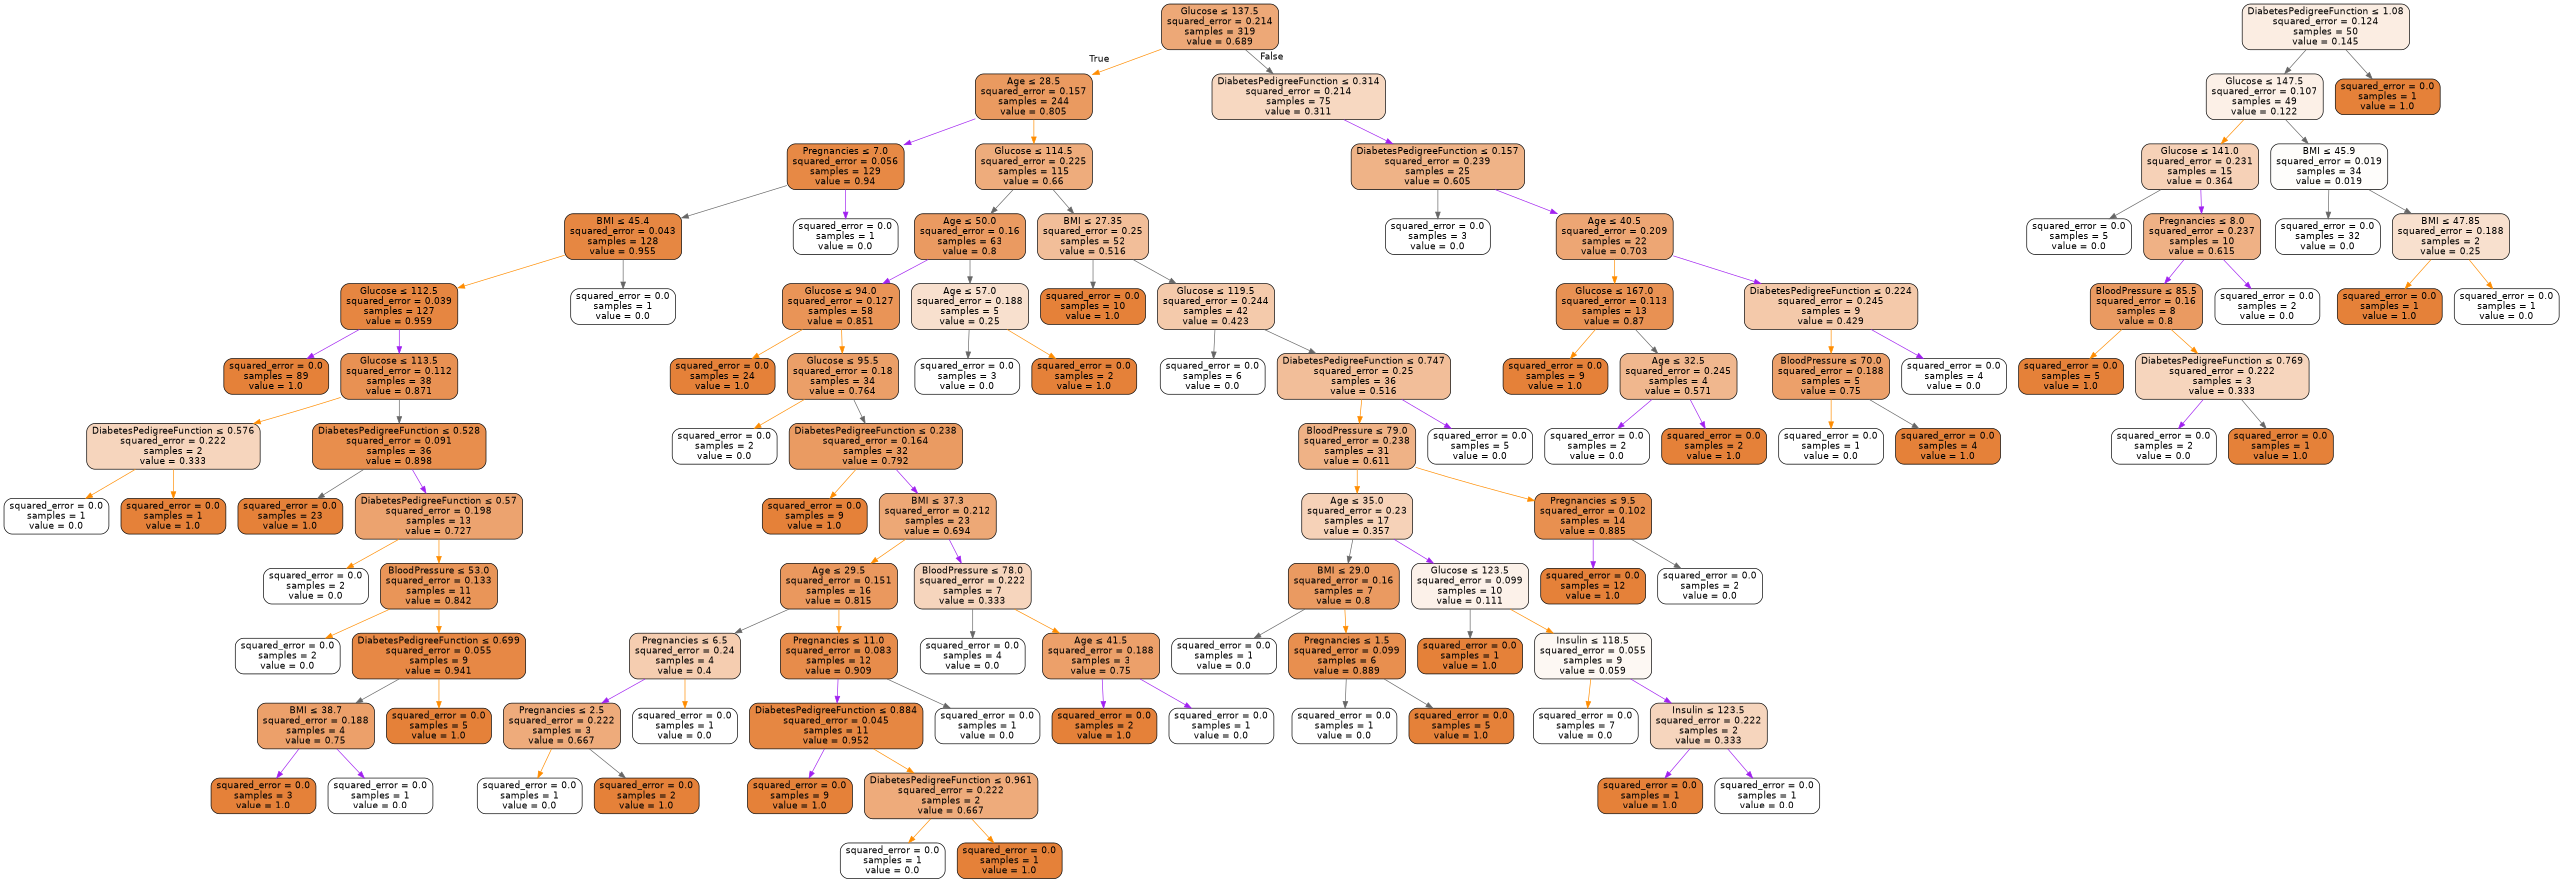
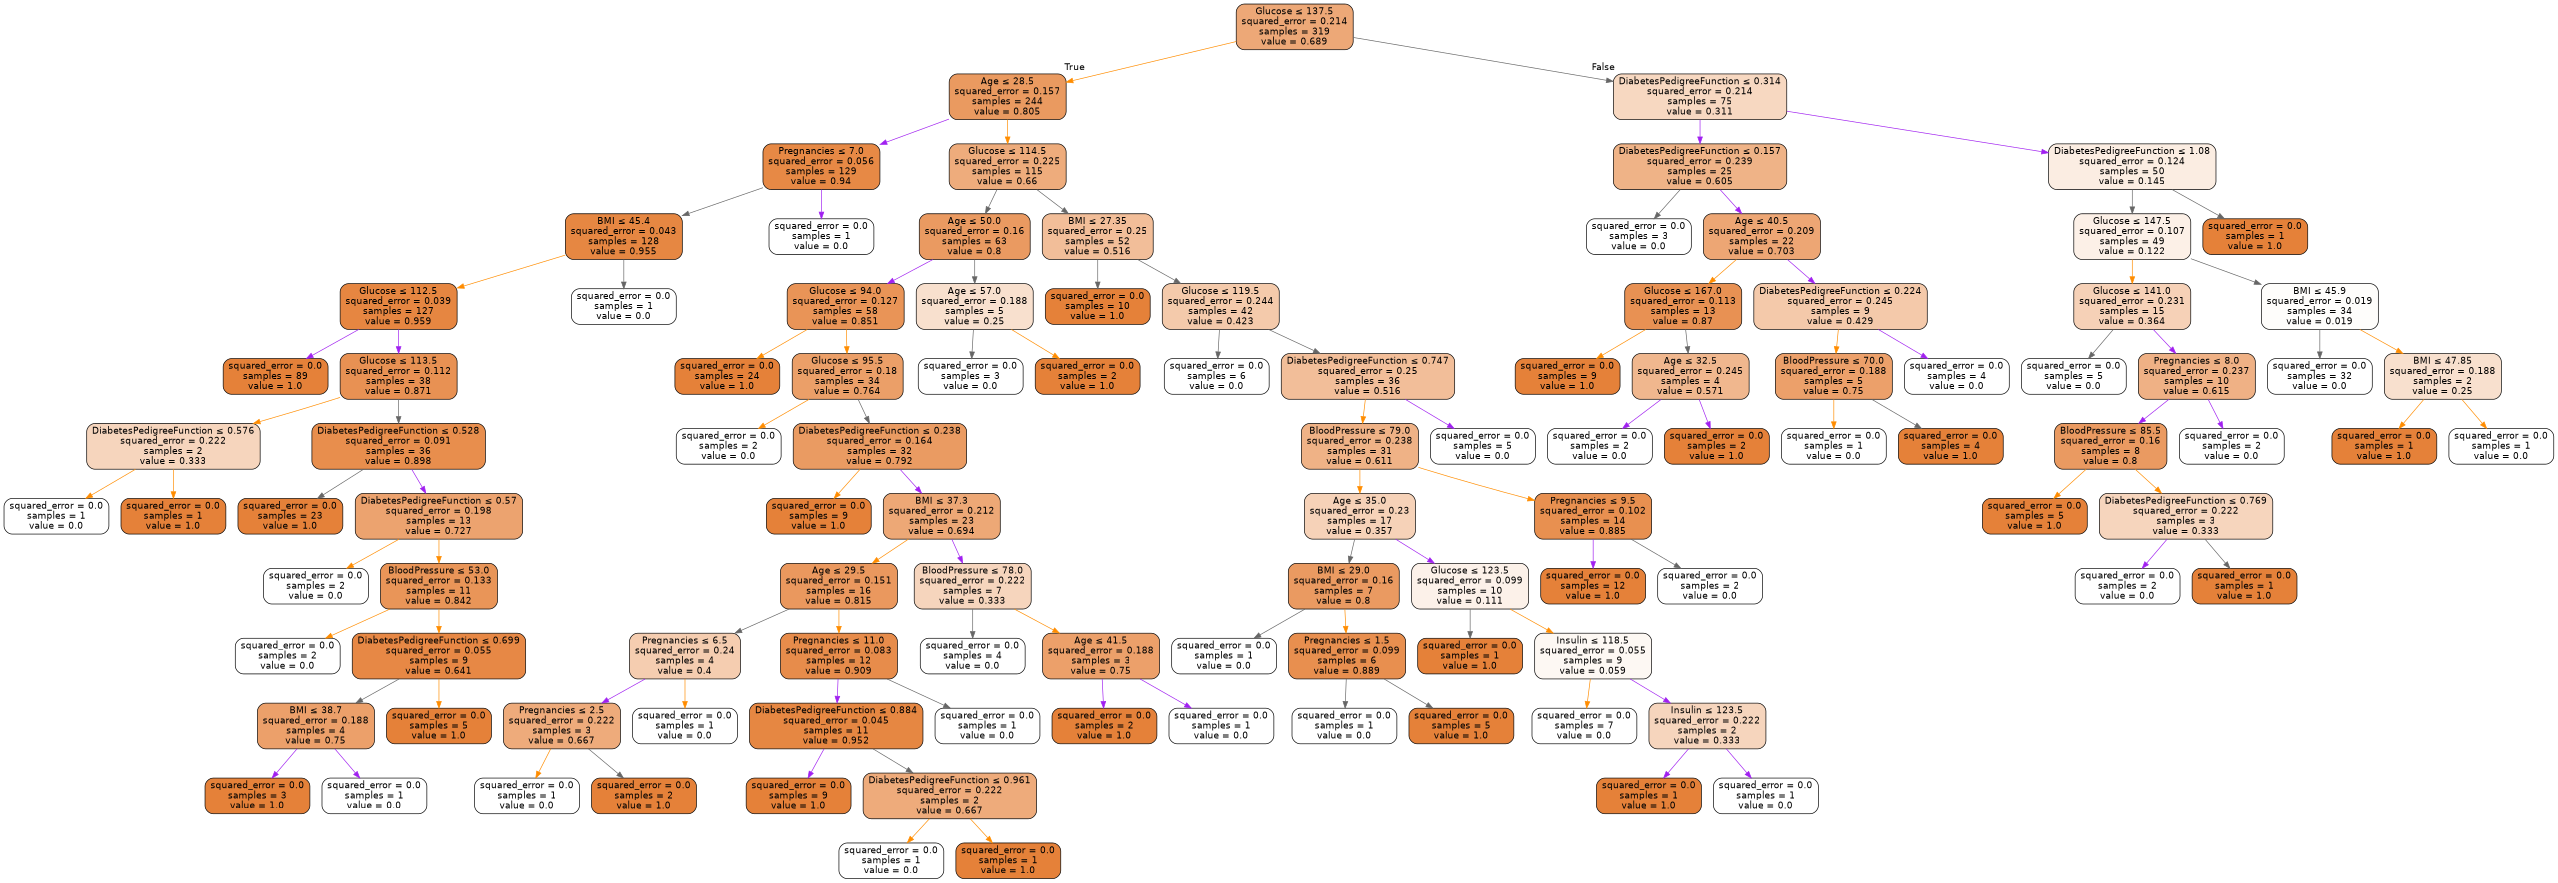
none -> (1914, 131)
(2387, 200) -> (2378, 340)
(439, 671) -> (439, 671)
(891, 759) -> (890, 759)
